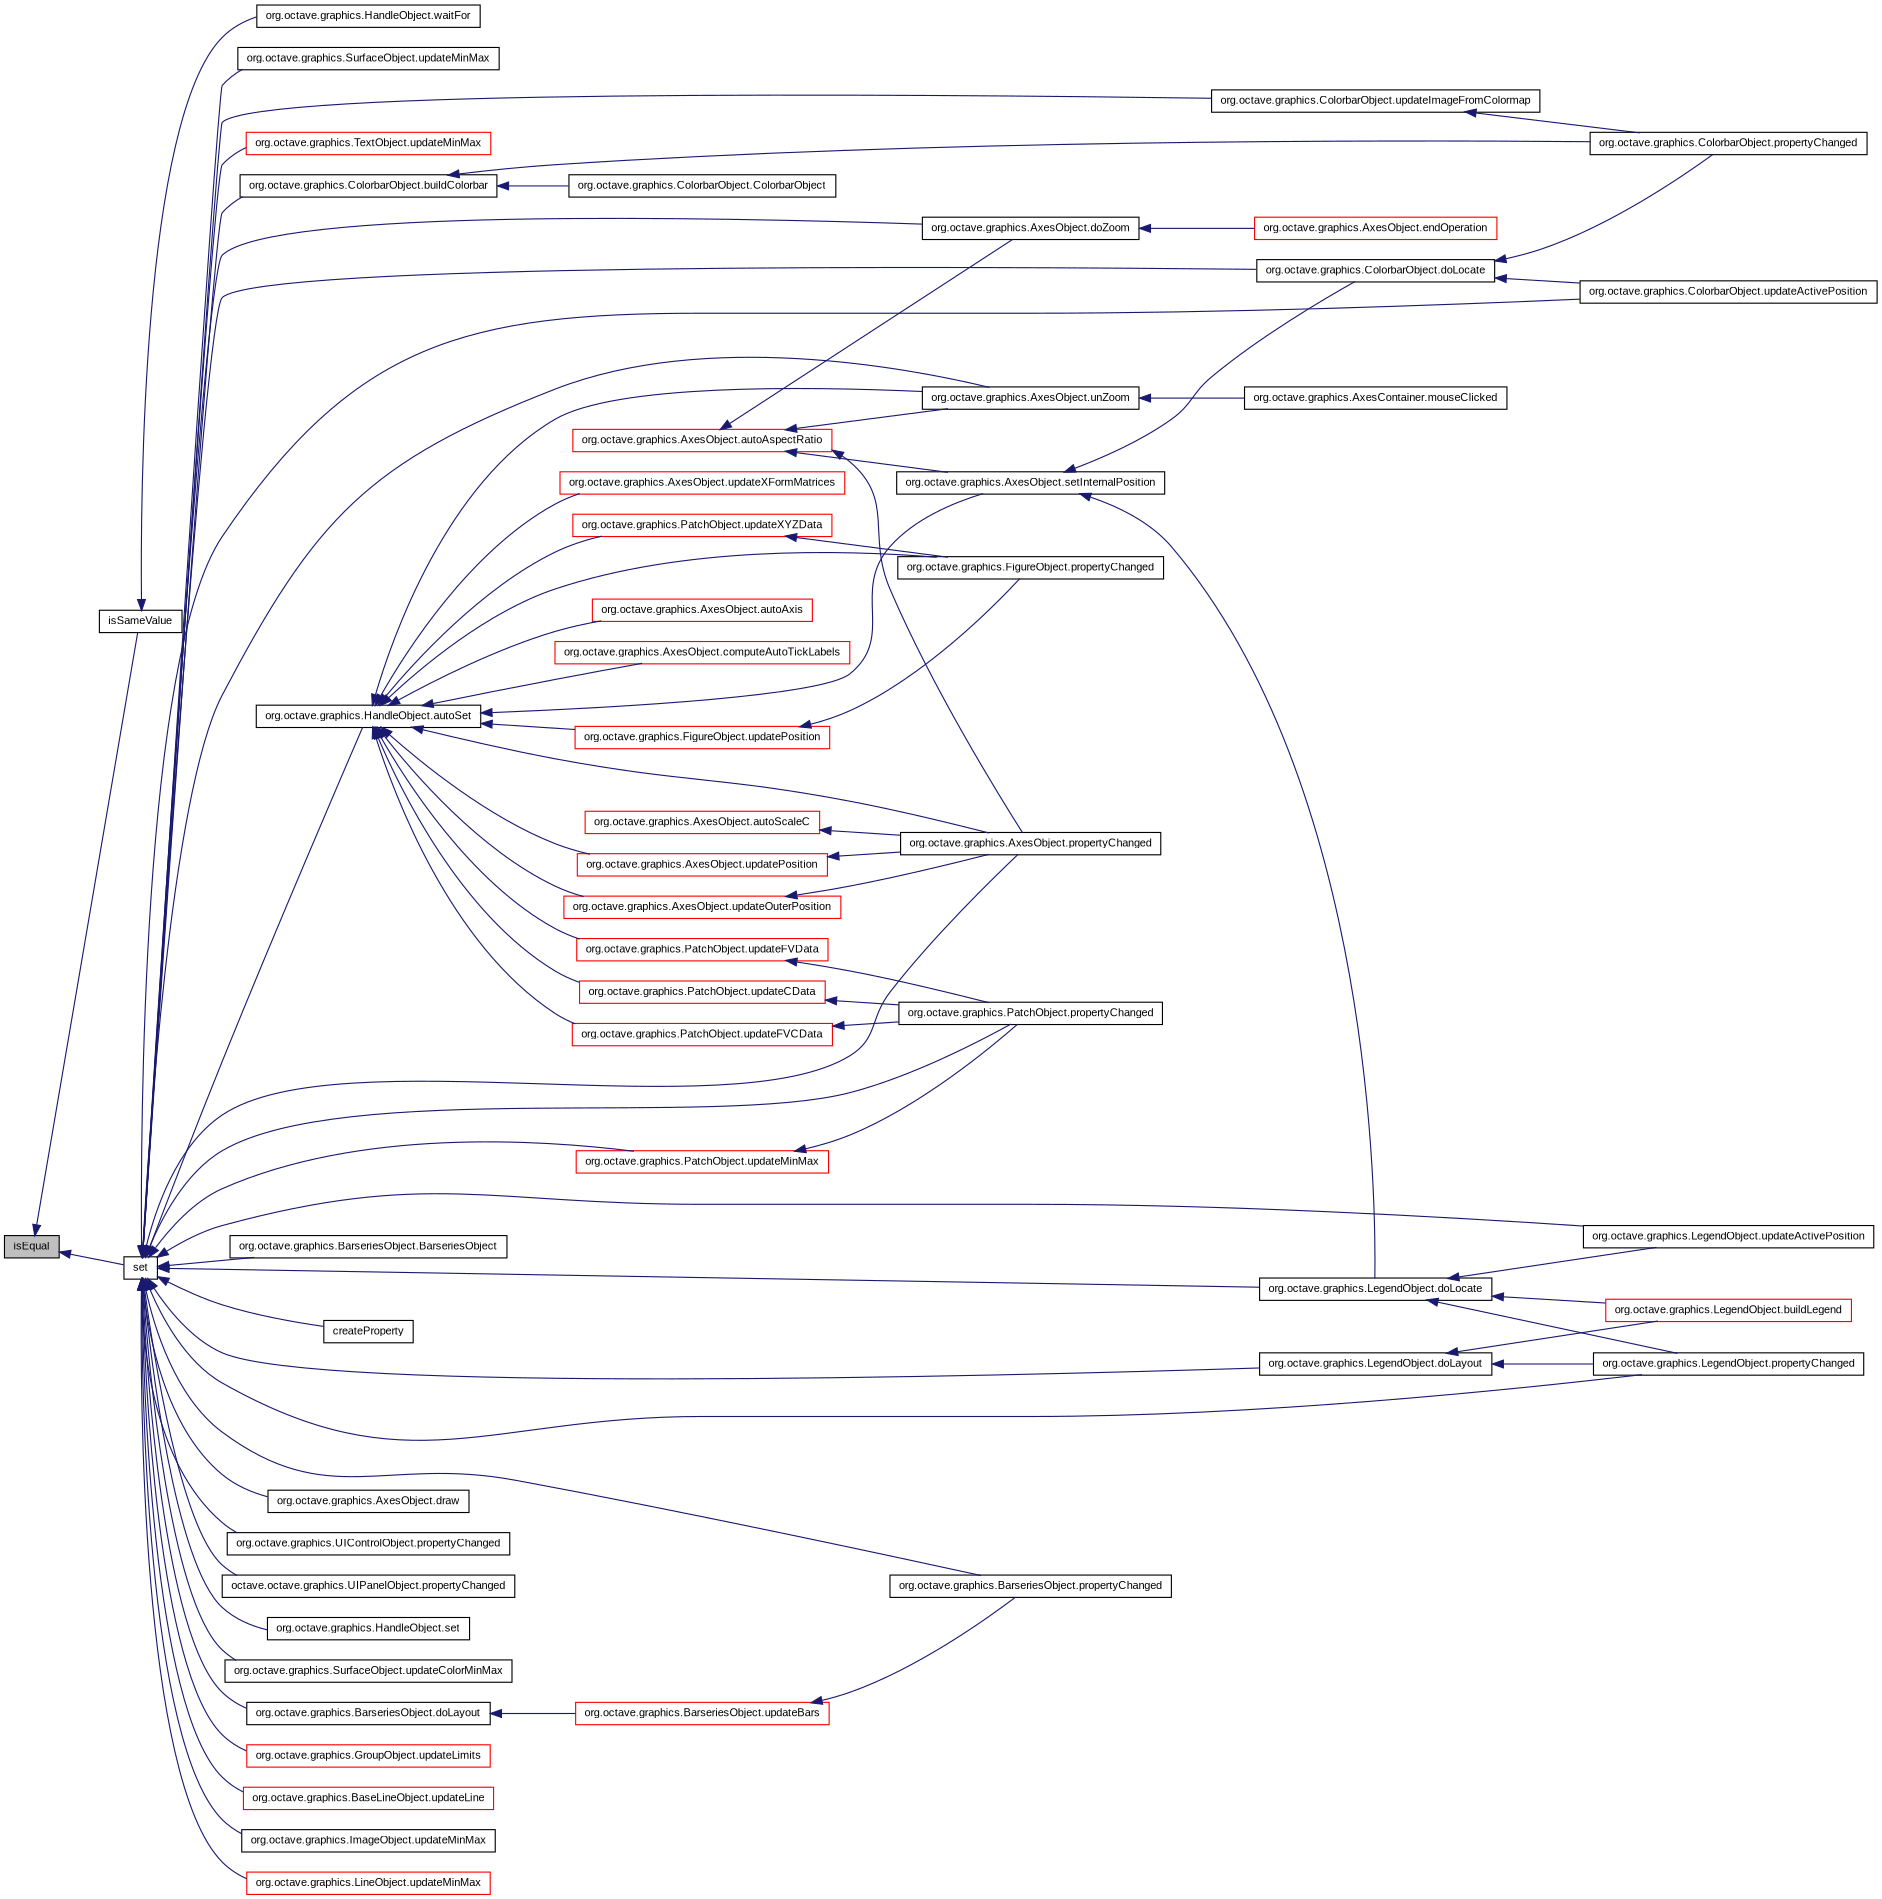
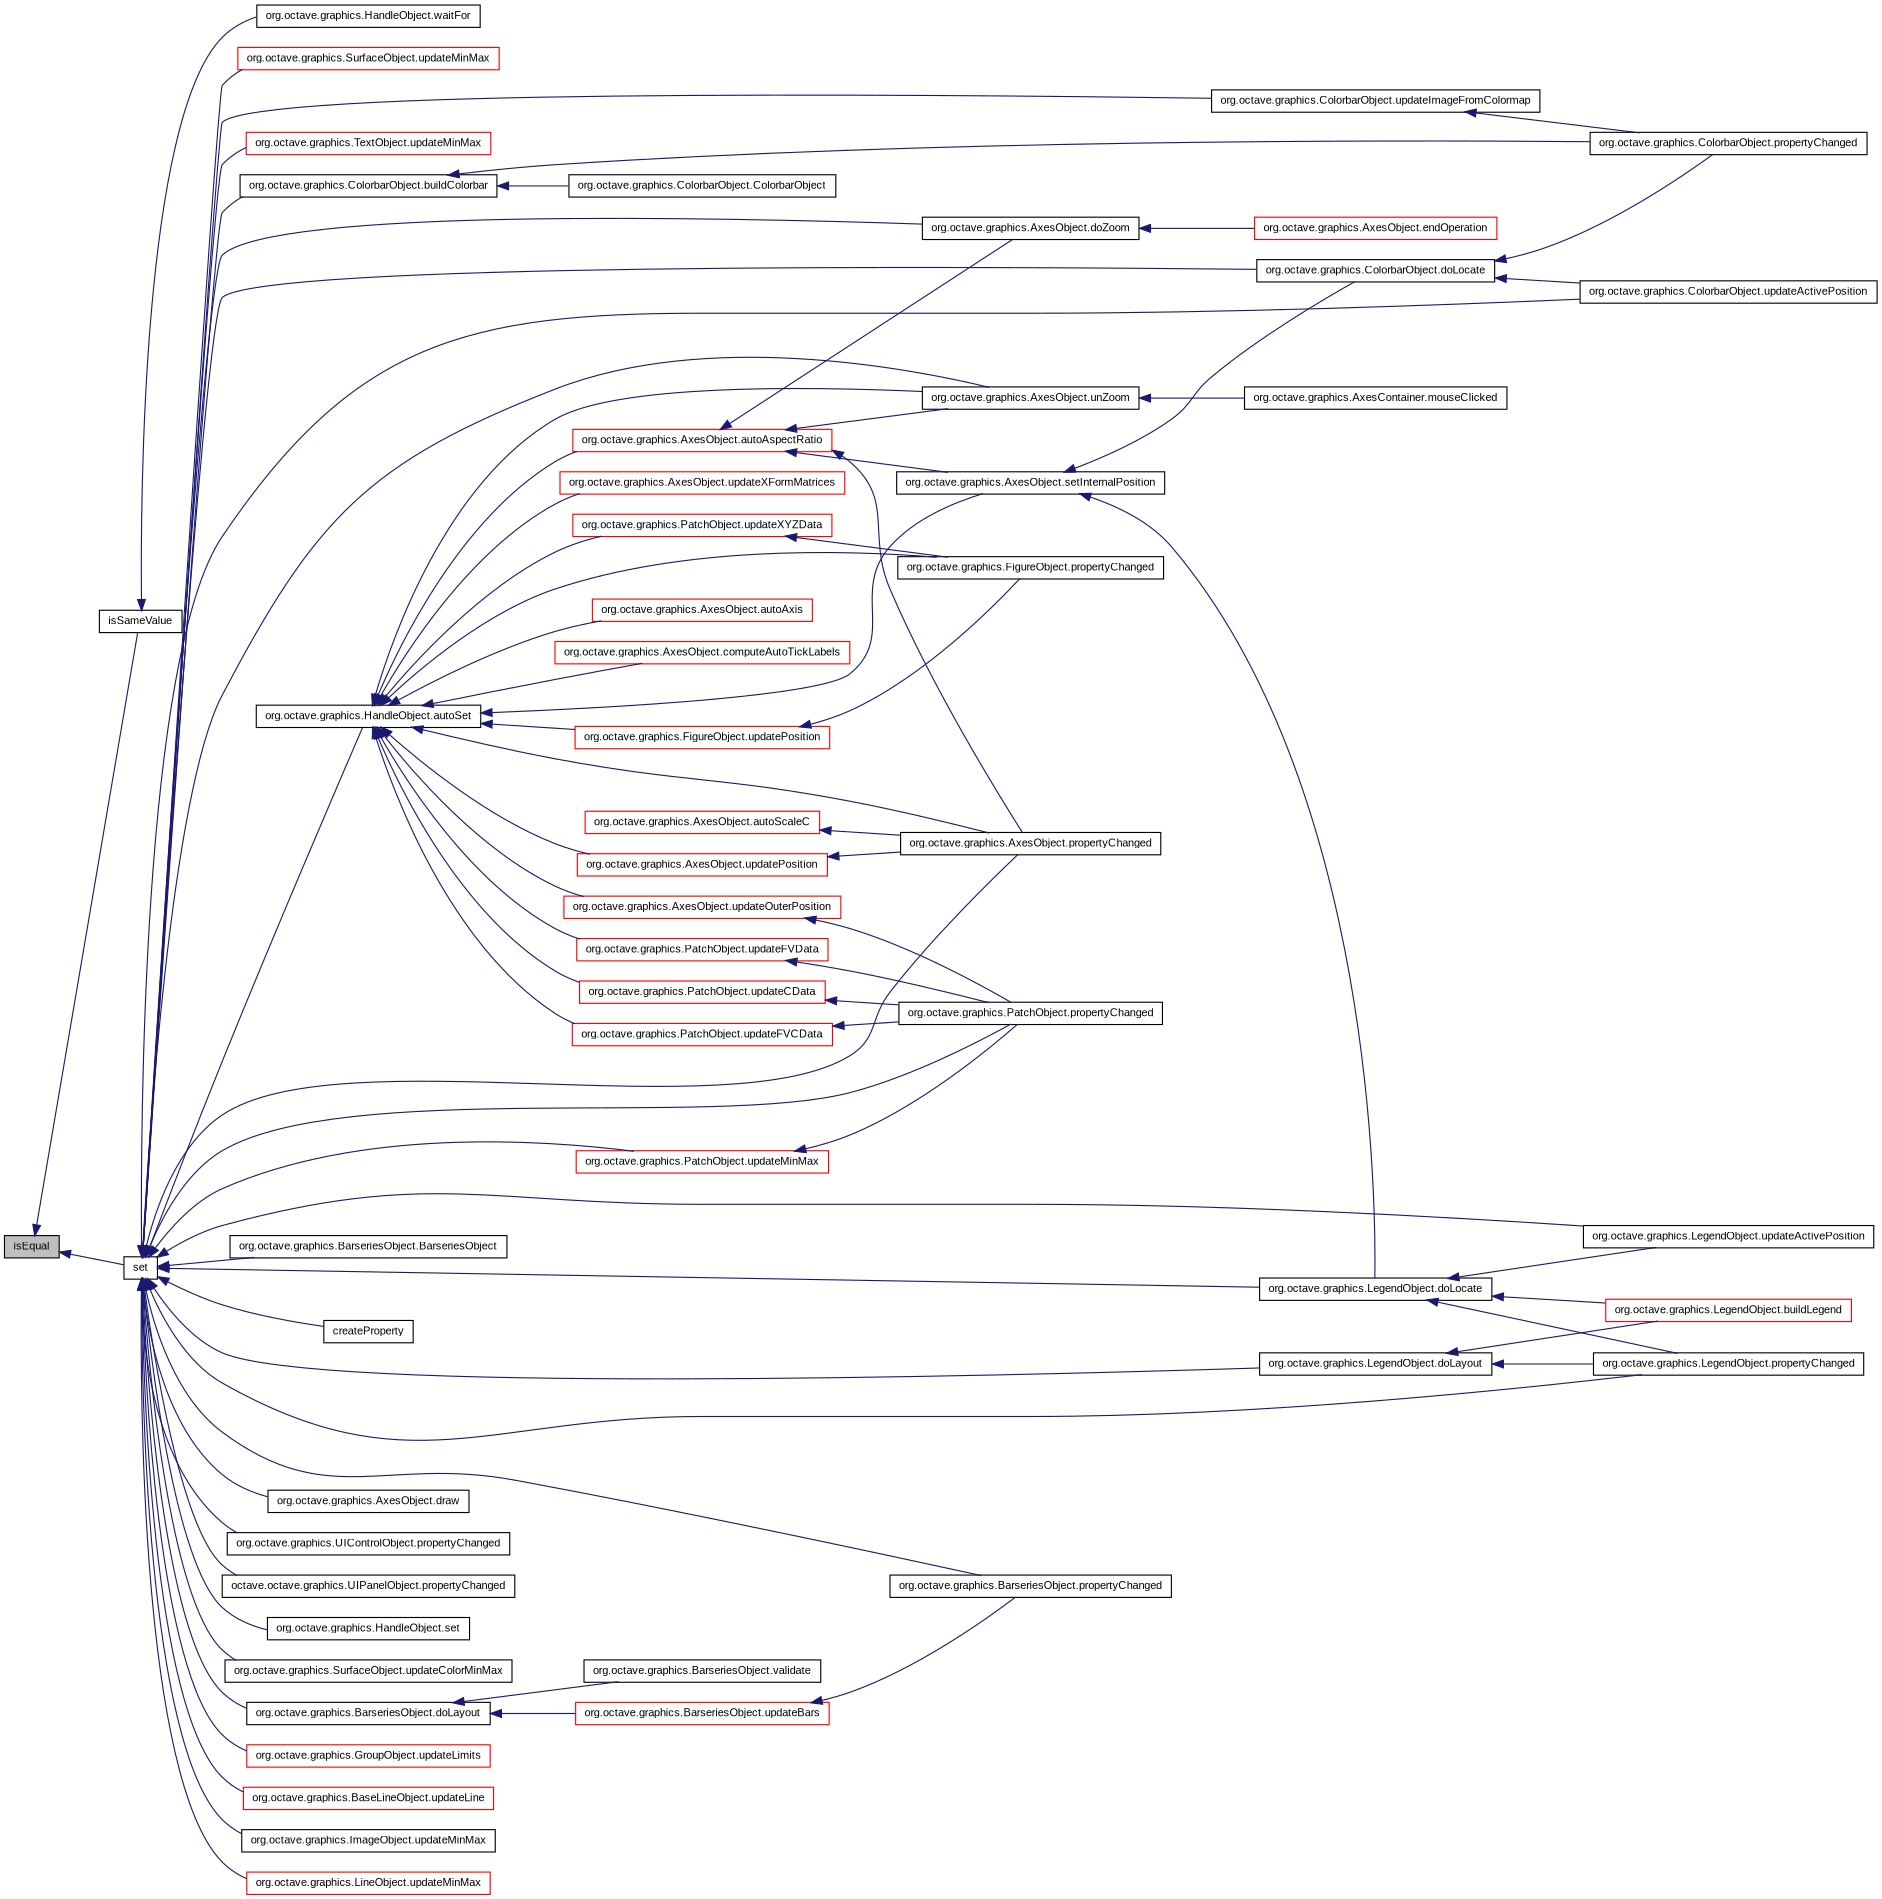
(368, 59) -> (368, 59)
none -> (457, 555)
(894, 877) -> (912, 952)
none -> (702, 1671)
